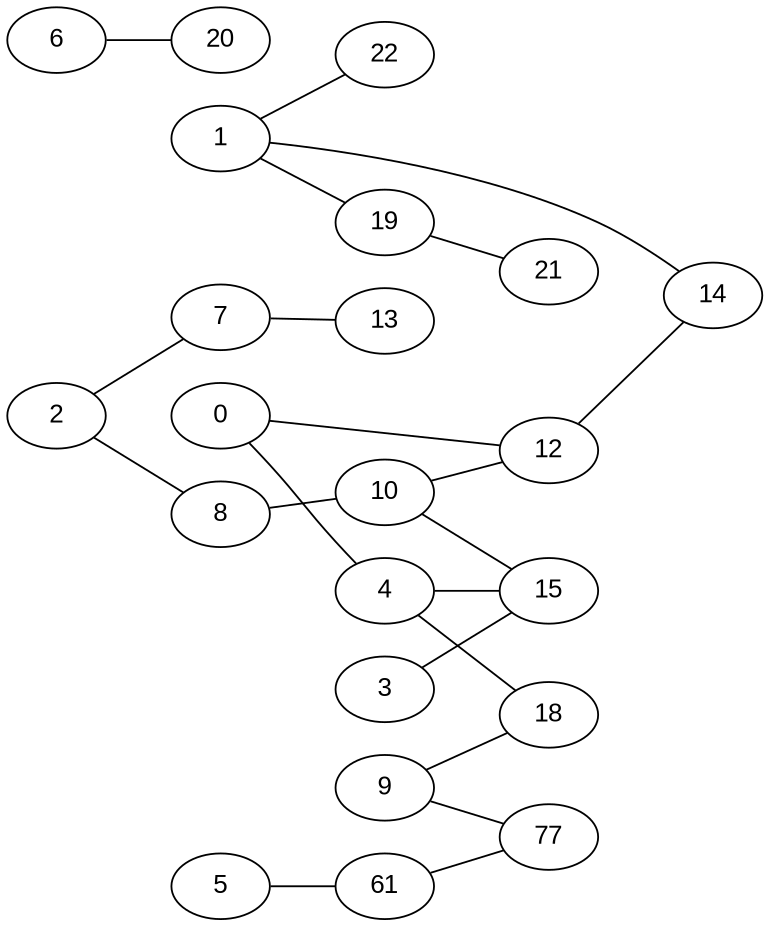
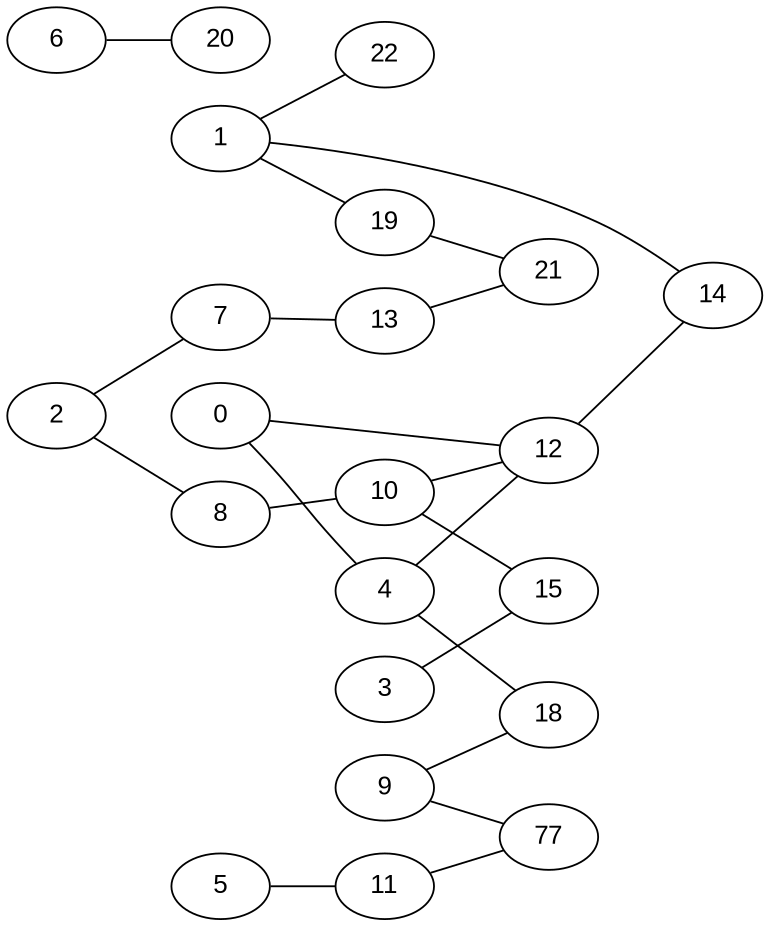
none -> (467, 296)
(467, 591) -> (467, 521)
(385, 886) -> (385, 886)
